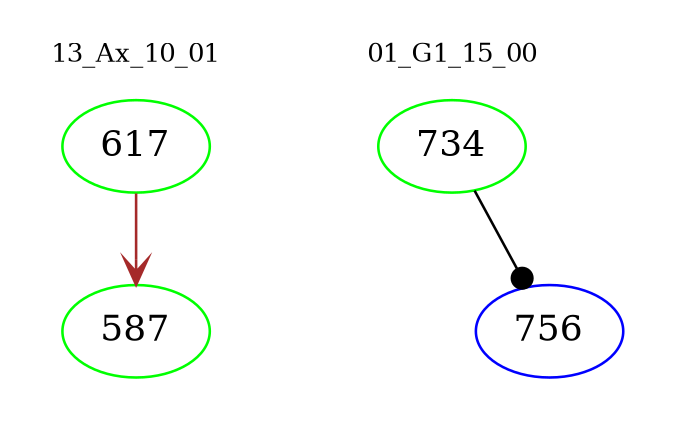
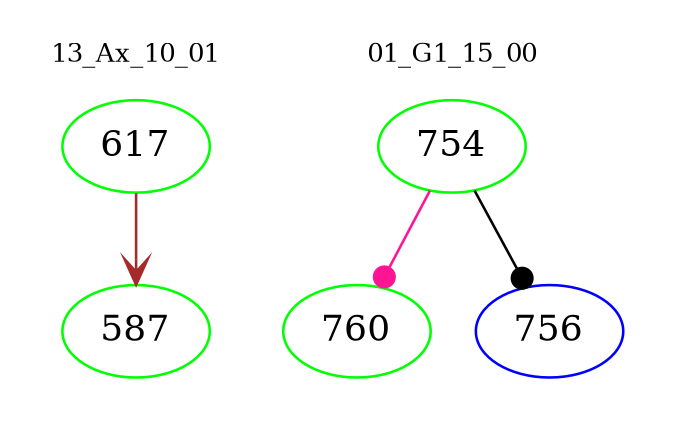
(452, 146) -> (452, 146)
none -> (357, 331)
